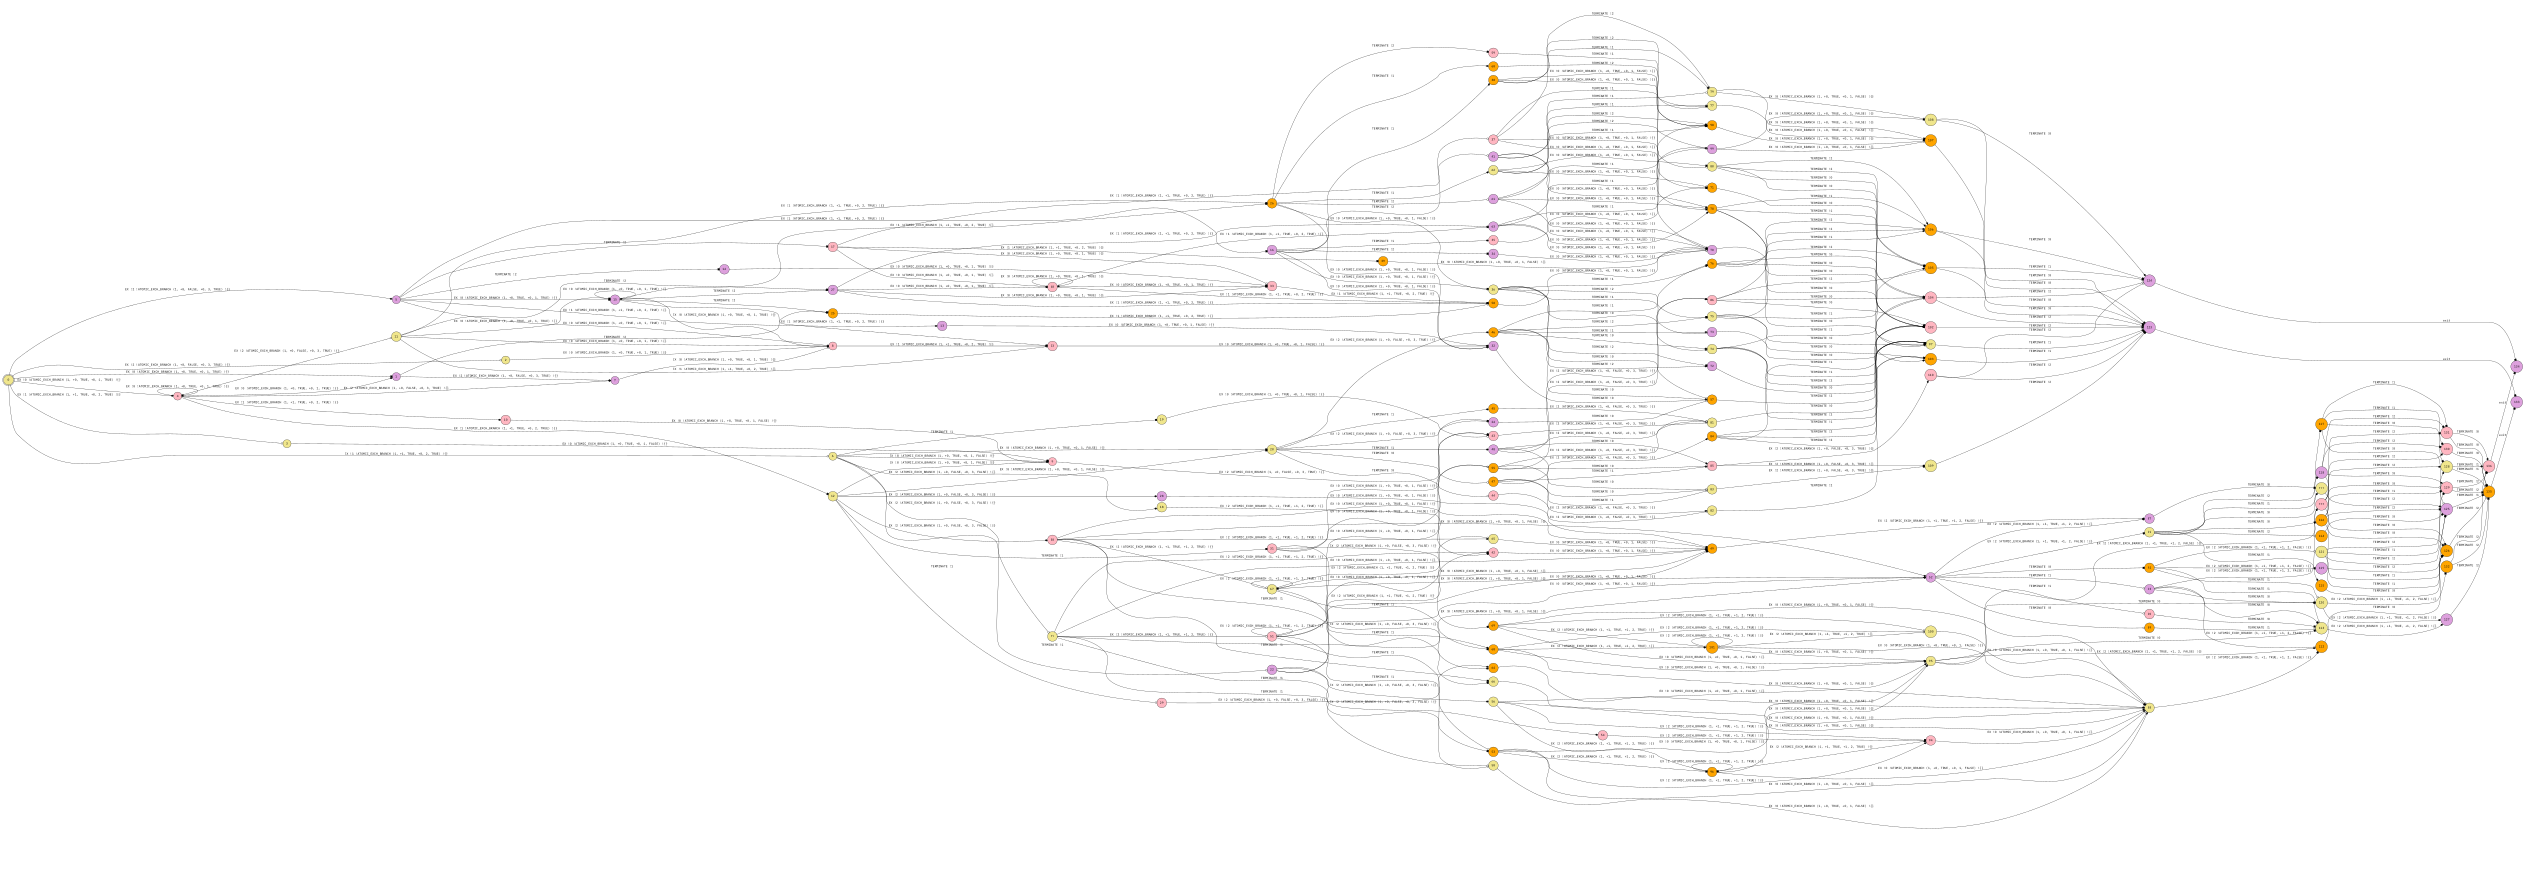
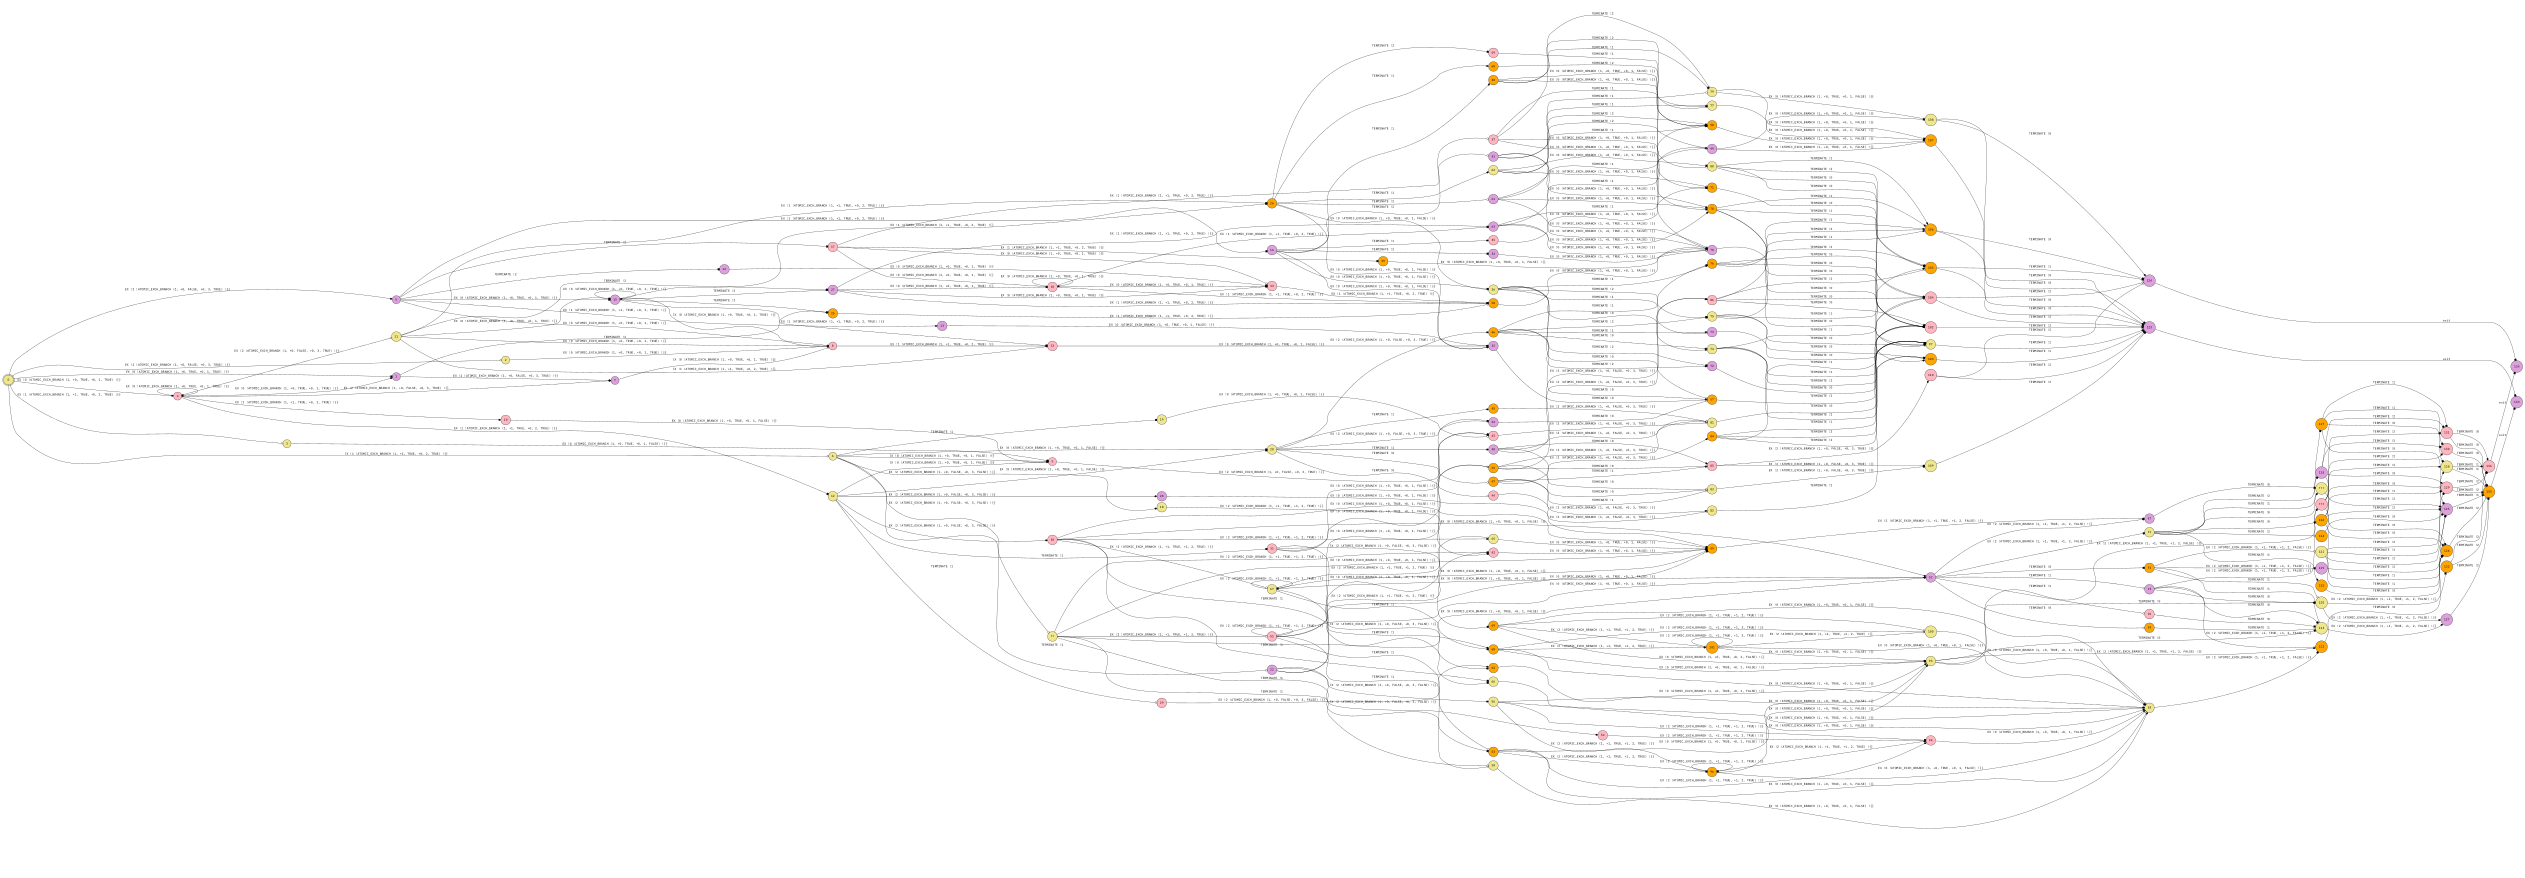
(2397, 452) -> (2397, 452)
